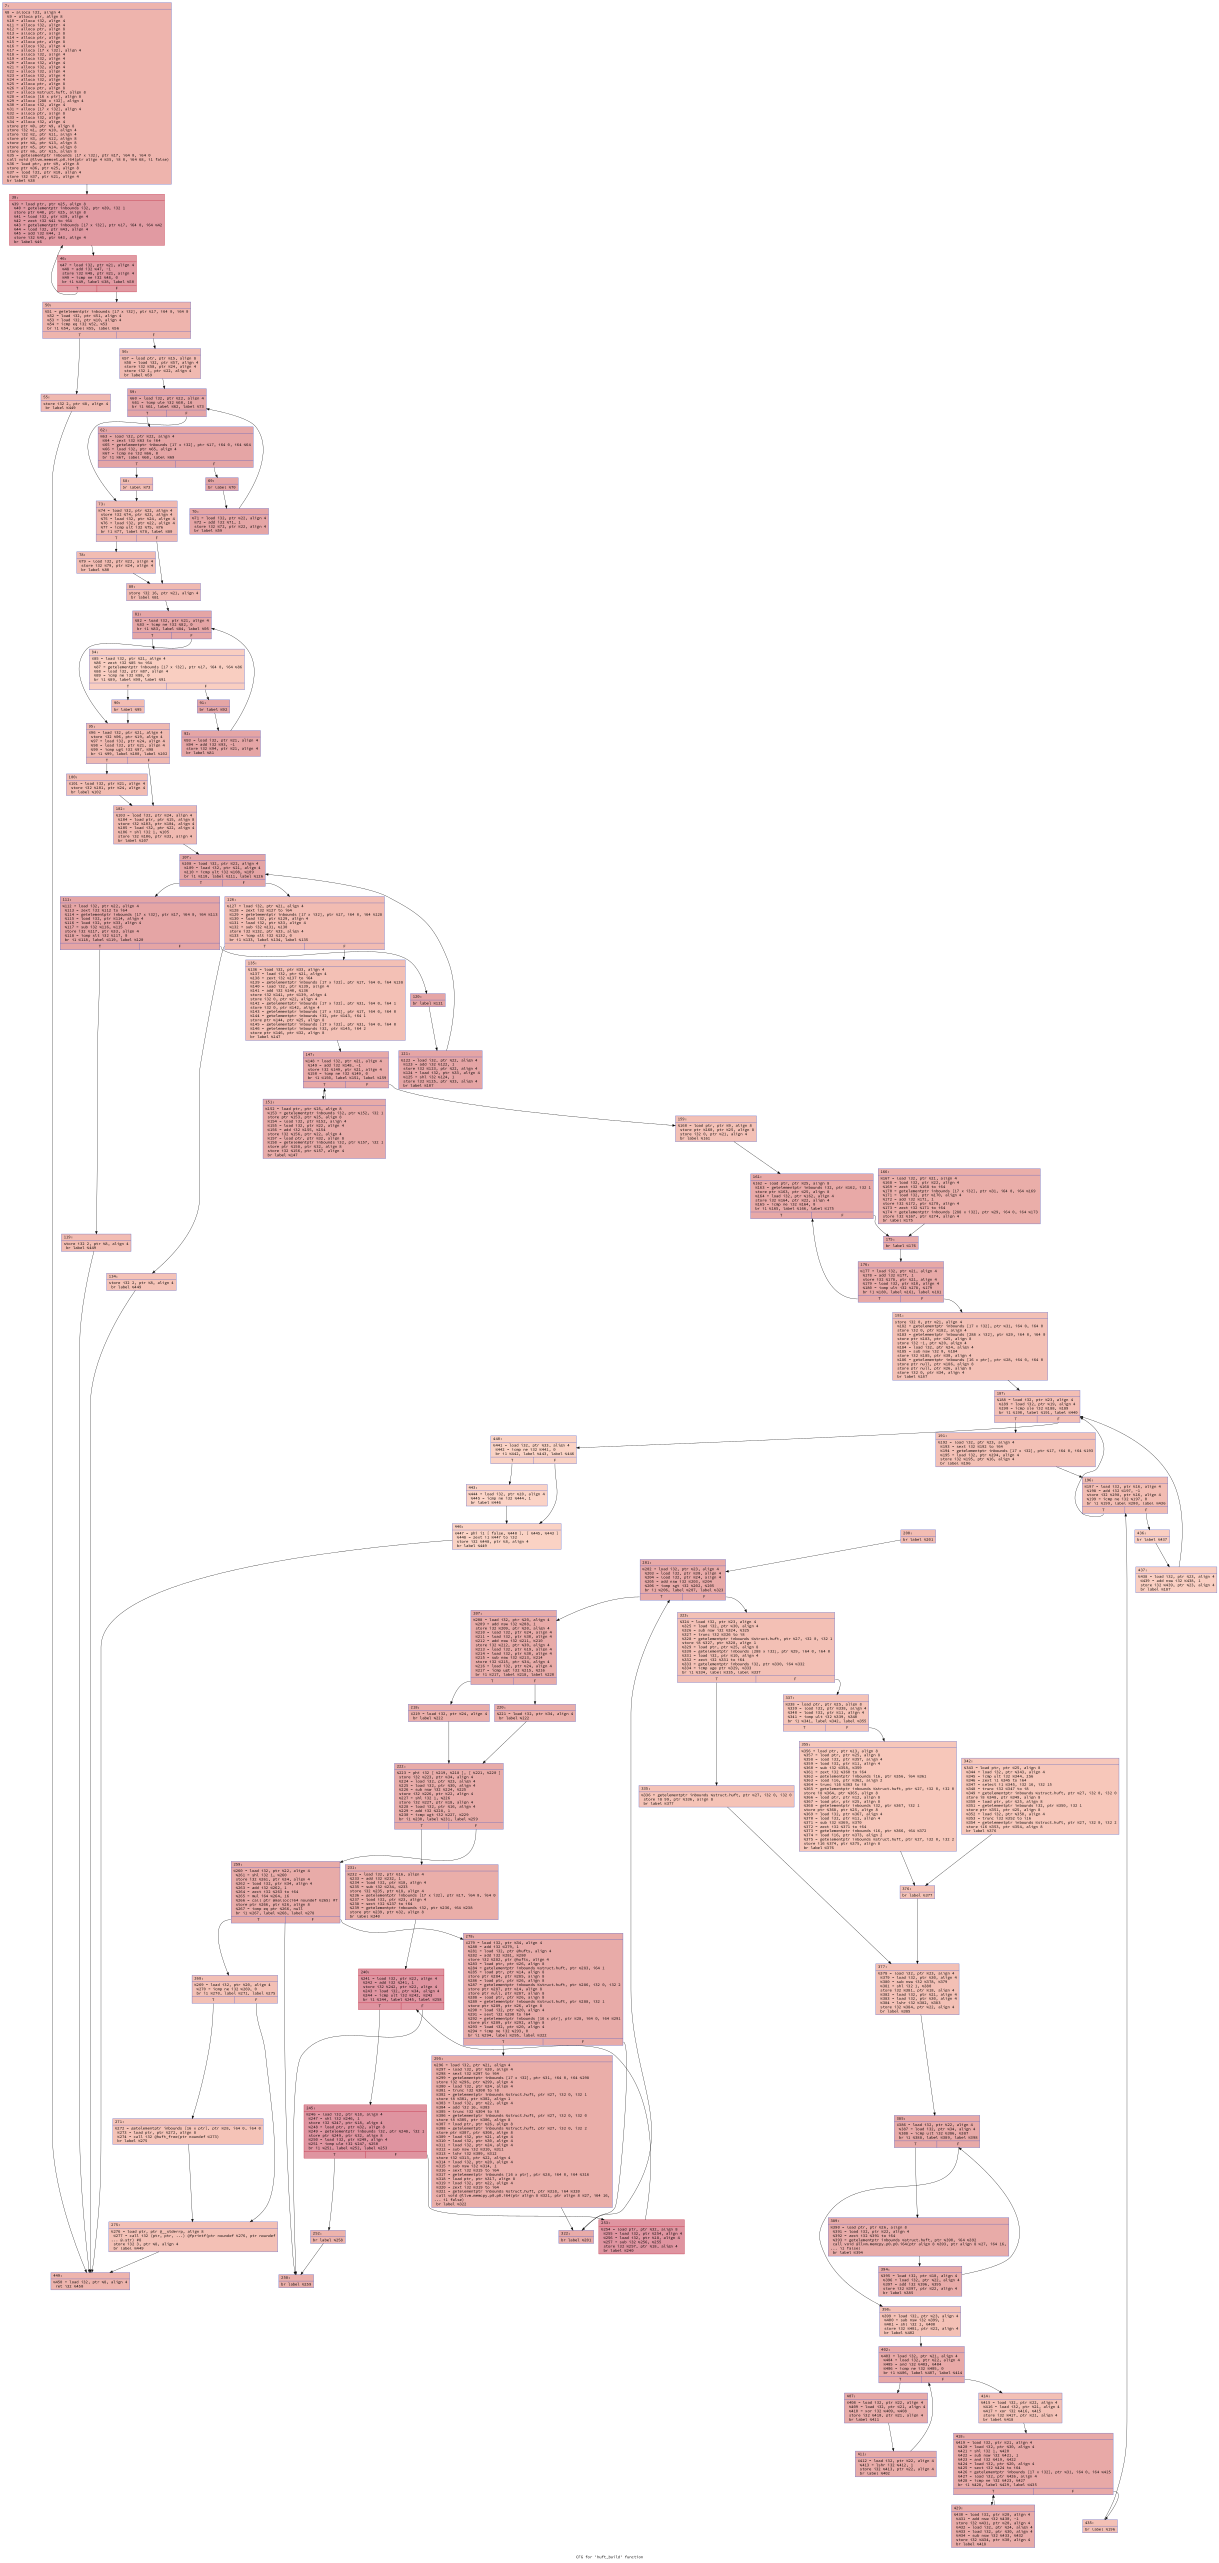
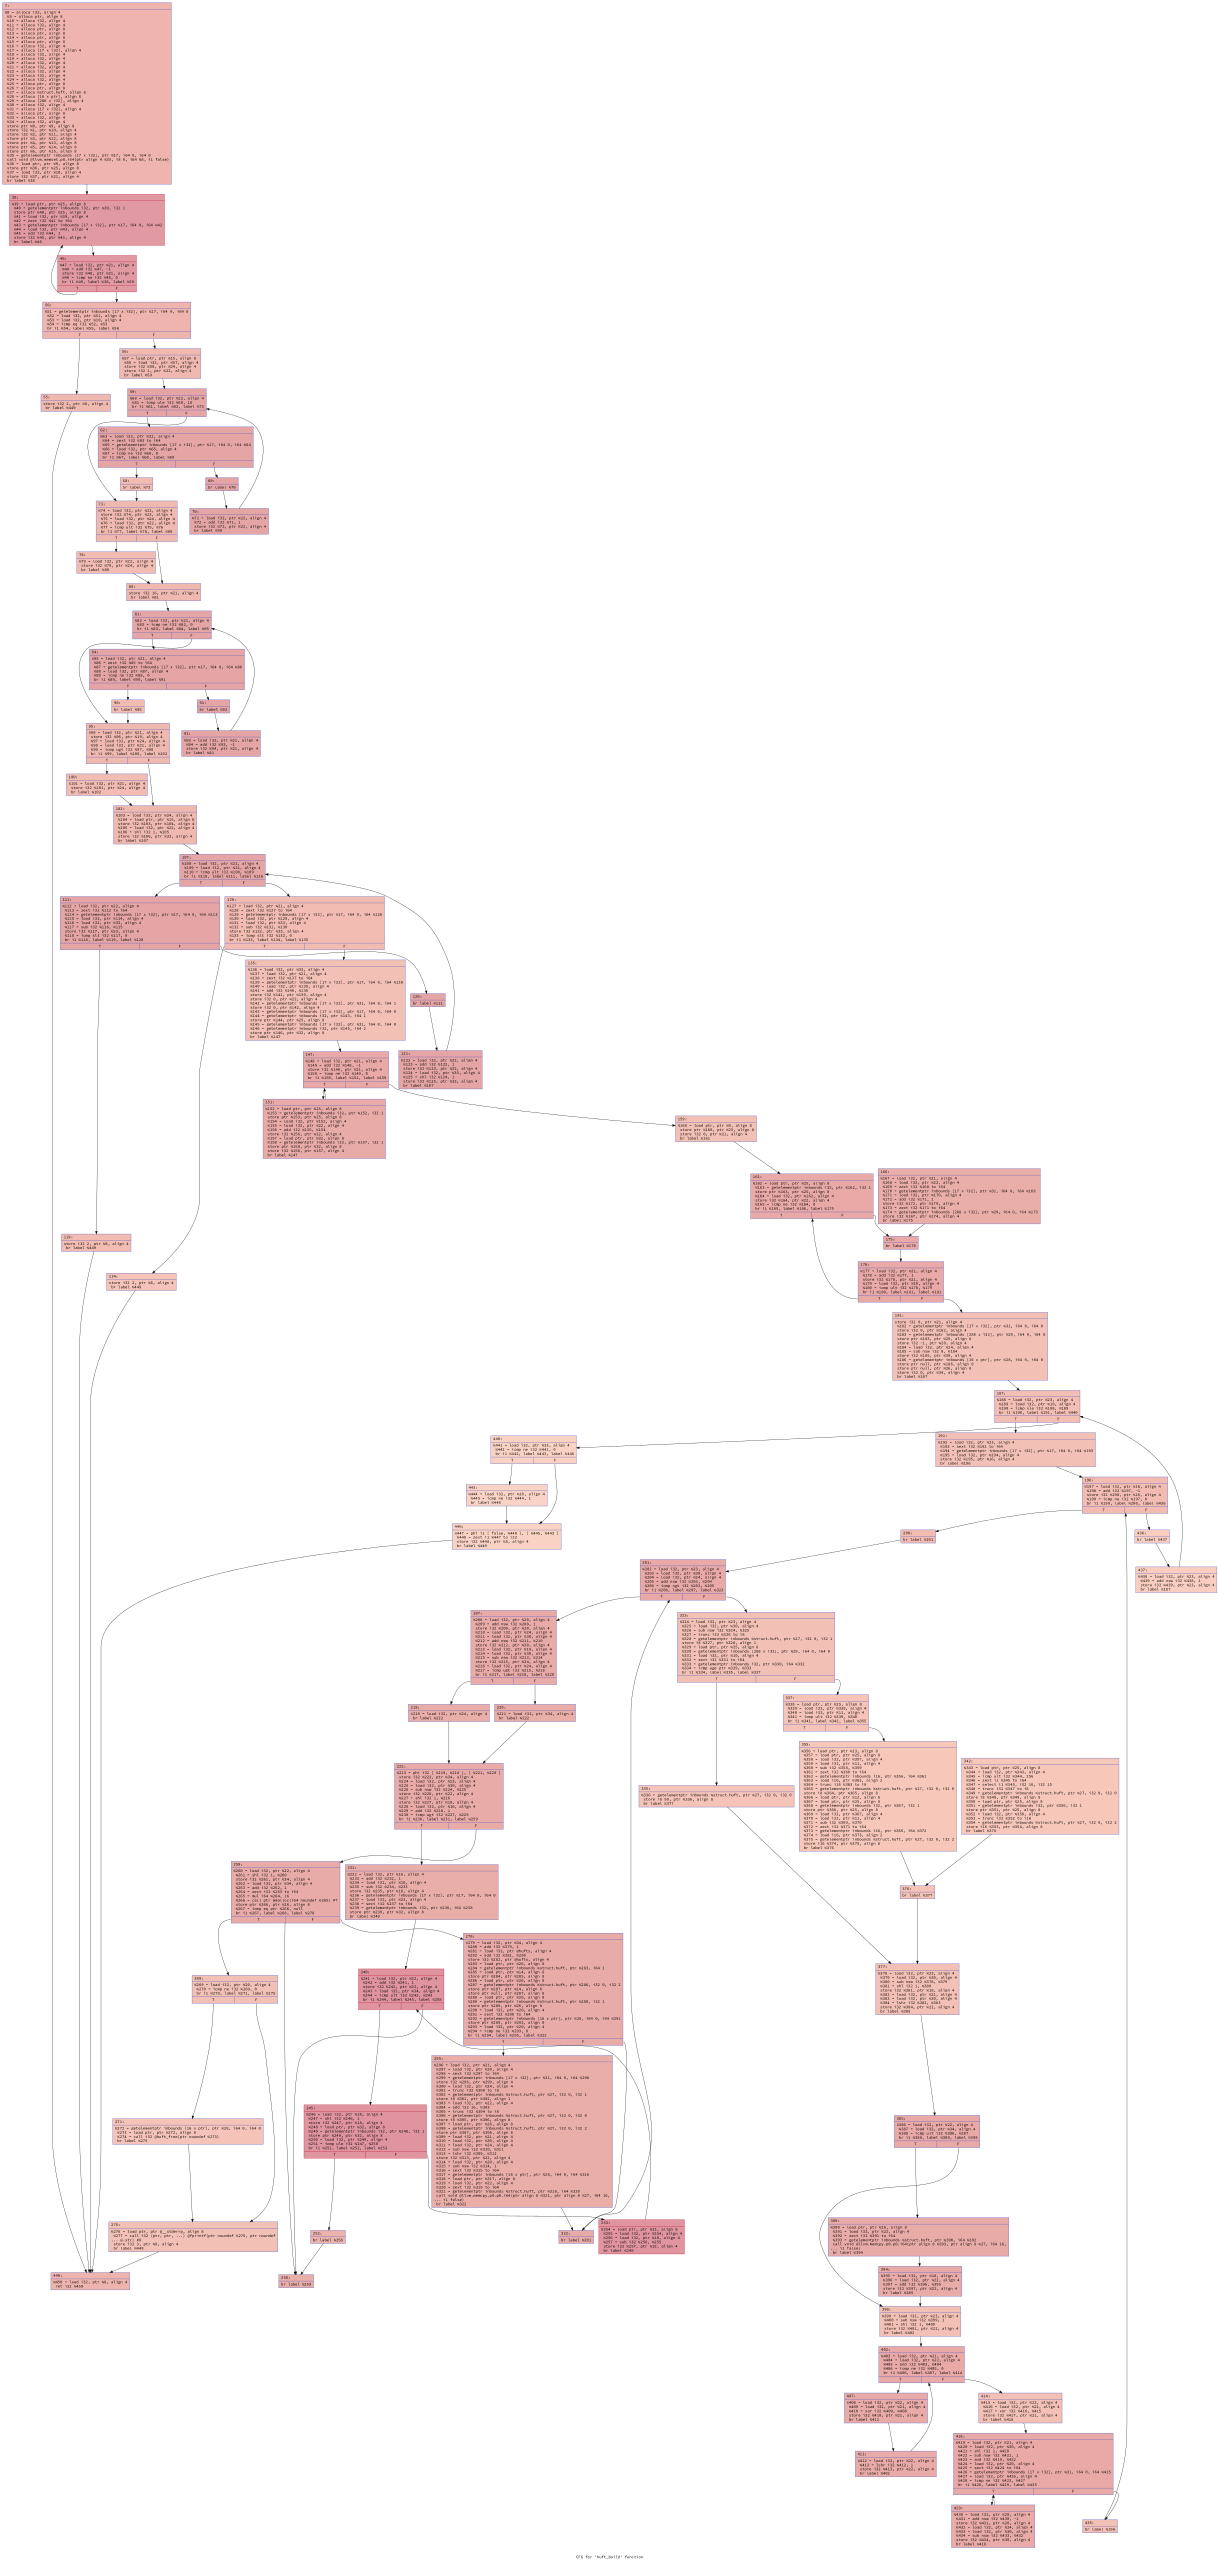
(167, 669) -> (167, 669)
(1088, 1473) -> (1010, 1516)
(1017, 2220) -> (920, 2300)
